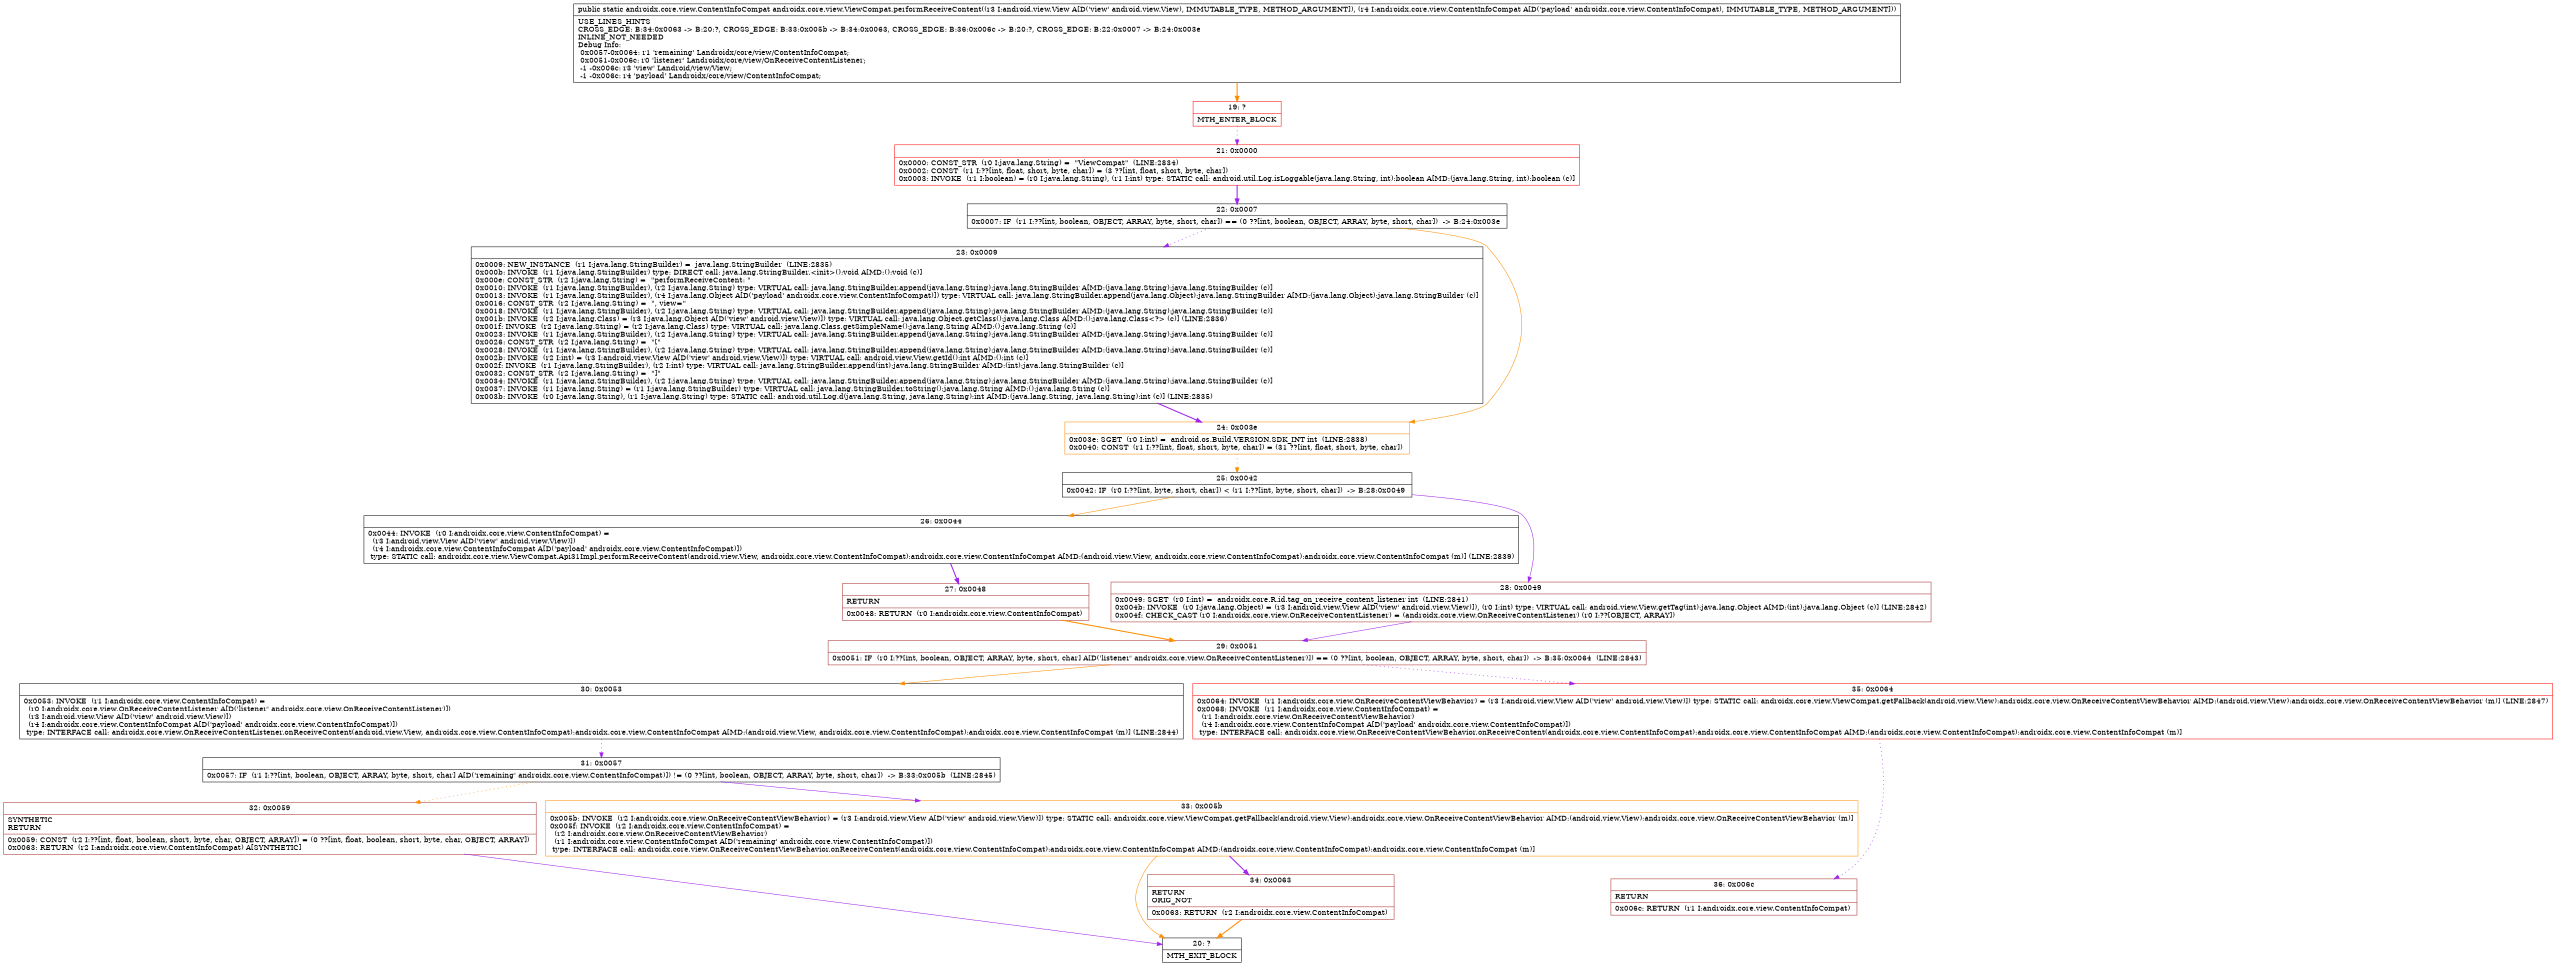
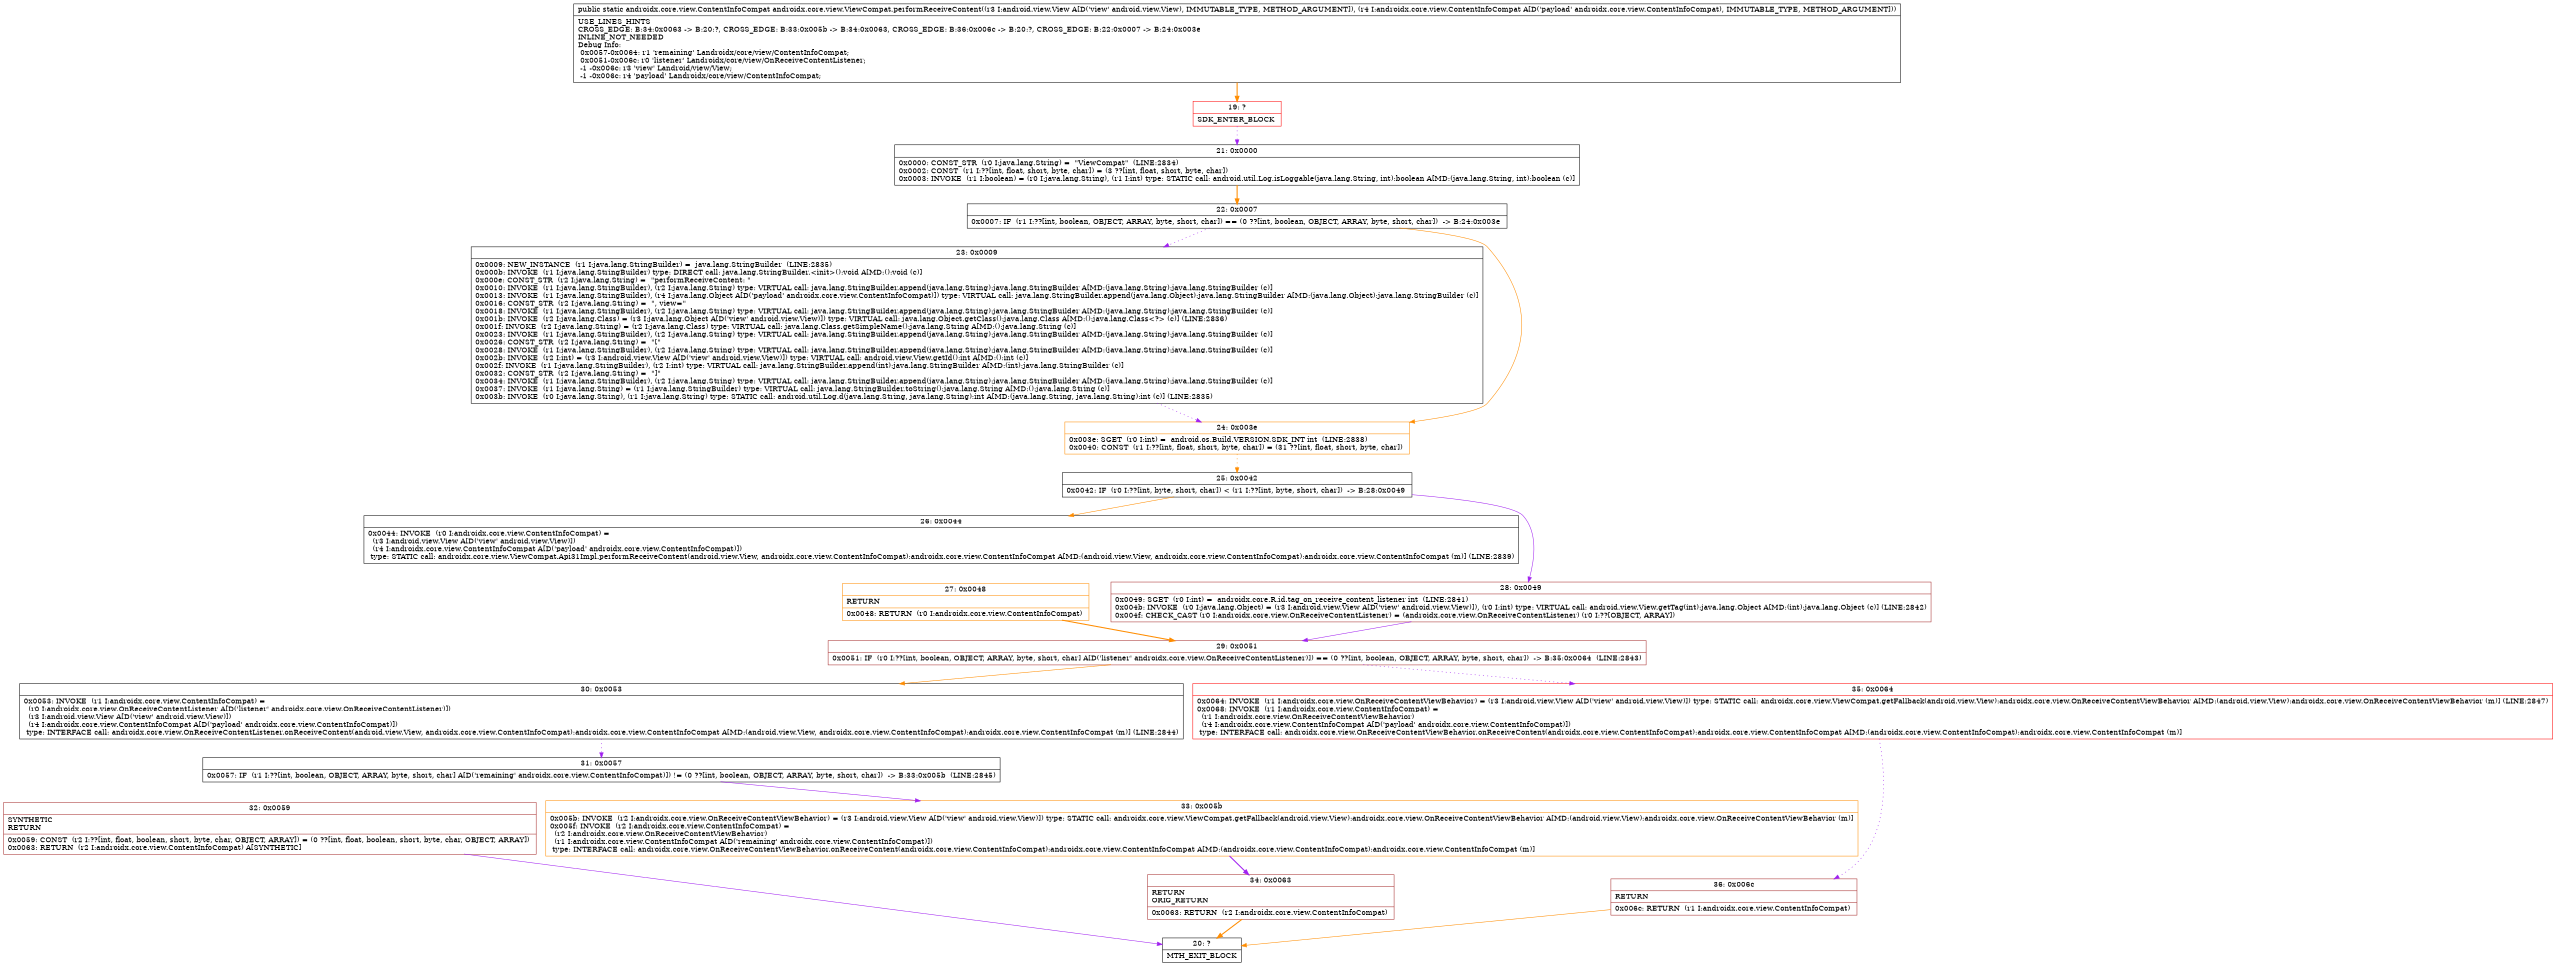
(1237, 120) -> (1236, 120)
(1237, 165) -> (1237, 165)
(1237, 192) -> (1237, 192)
(1177, 412) -> (1177, 412)
(954, 571) -> none
(966, 602) -> (966, 602)
(478, 792) -> none
(1136, 897) -> (1429, 927)
(1172, 900) -> (1180, 900)
